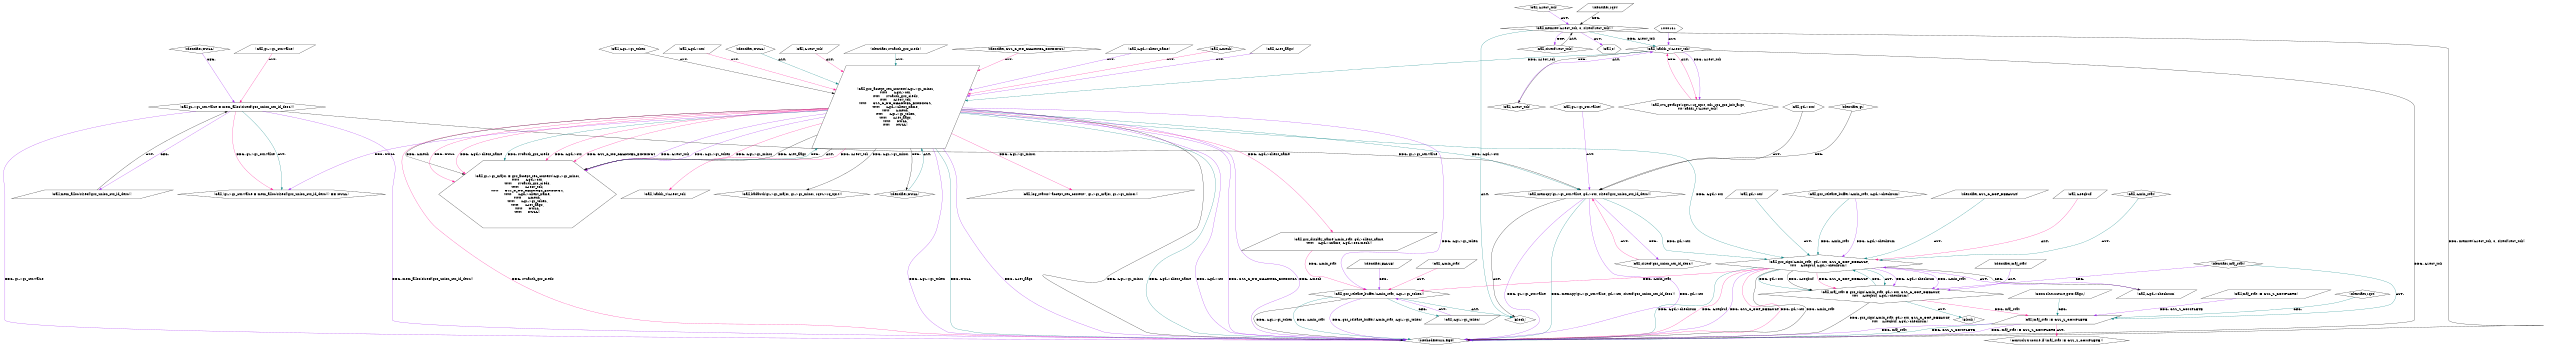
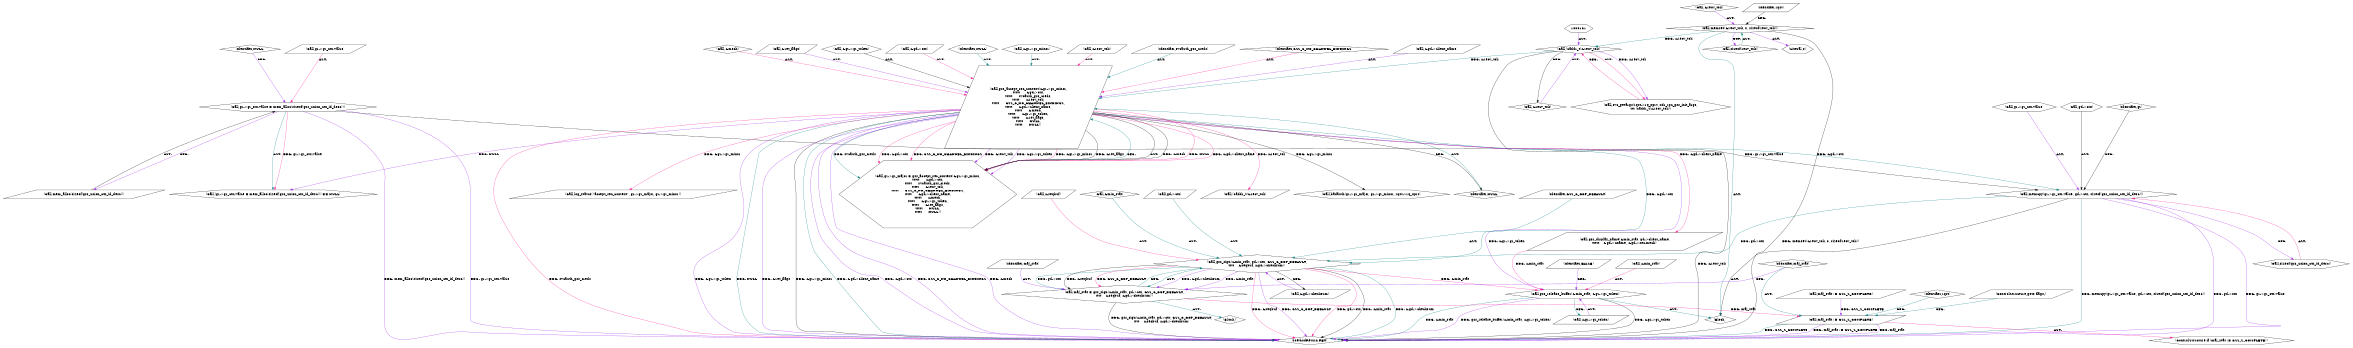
(1566, 41) -> (1743, 40)
none -> (1032, 49)
(1609, 49) -> (1798, 49)
(1855, 194) -> none
